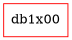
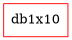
(36, 20) -> (36, 20)
